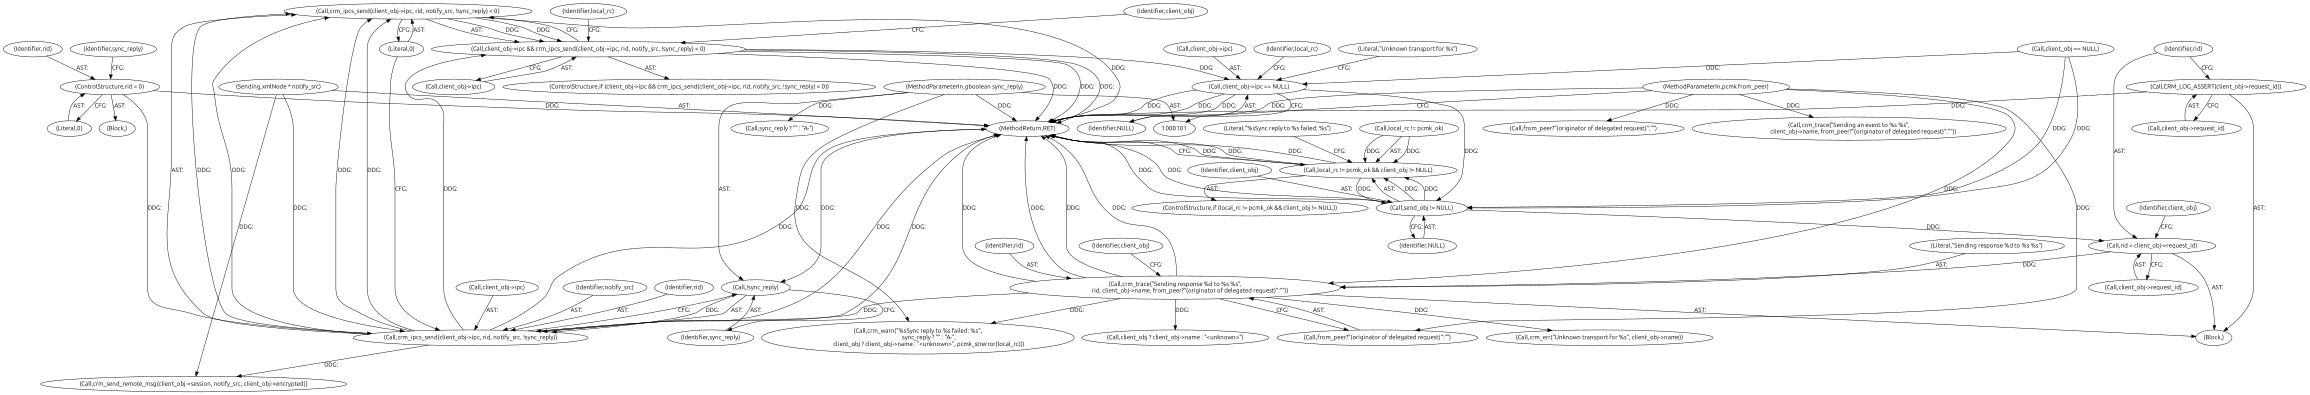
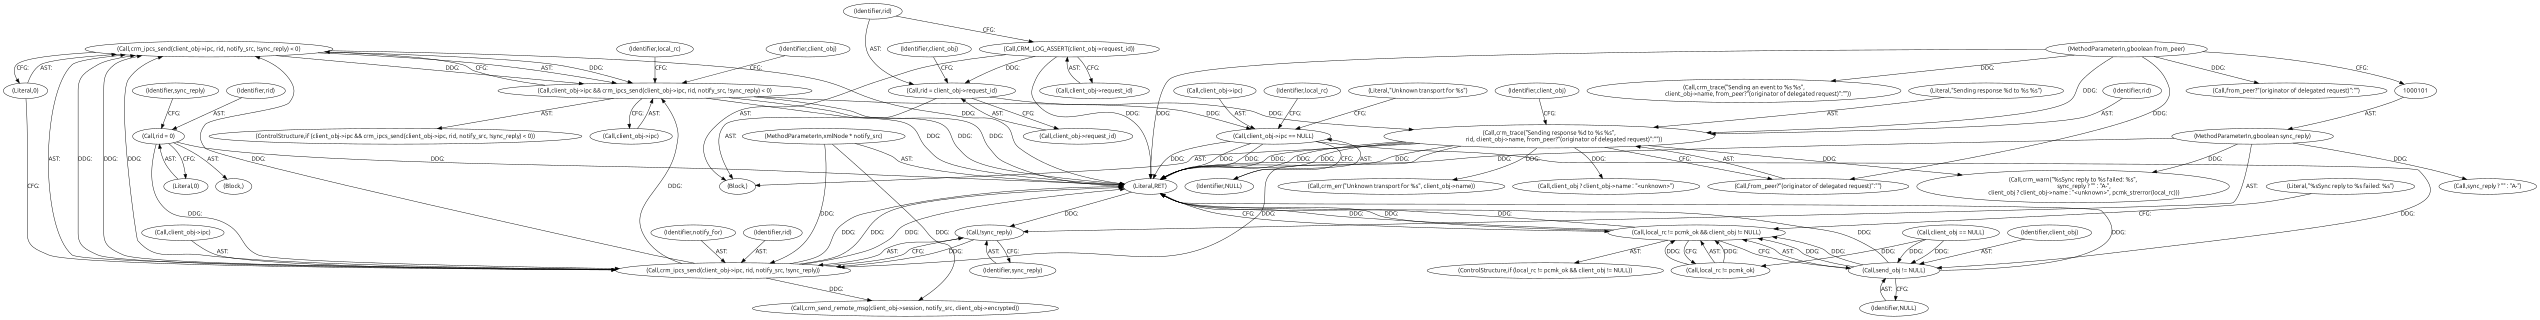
(1663, 68) -> (1846, 255)
(110, 87) -> (159, 136)
(278, 87) -> (824, 136)
(1716, 87) -> (2127, 49)
(1102, 96) -> (2349, 115)
(1028, 129) -> (1150, 186)
(1366, 189) -> (1765, 252)
(1783, 222) -> (1001, 66)
none -> (1684, 252)
(605, 288) -> (693, 233)
